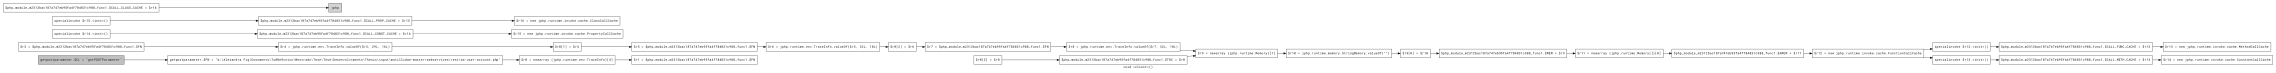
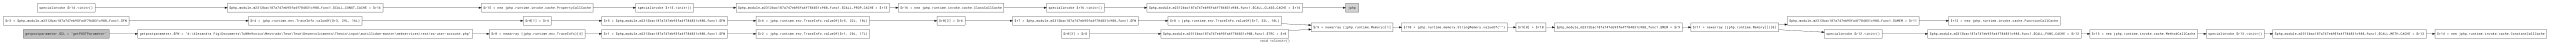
none -> (613, 8)
none -> (1075, 8)
none -> (813, 34)
(1927, 49) -> (1800, 31)
(1927, 58) -> (2201, 34)
